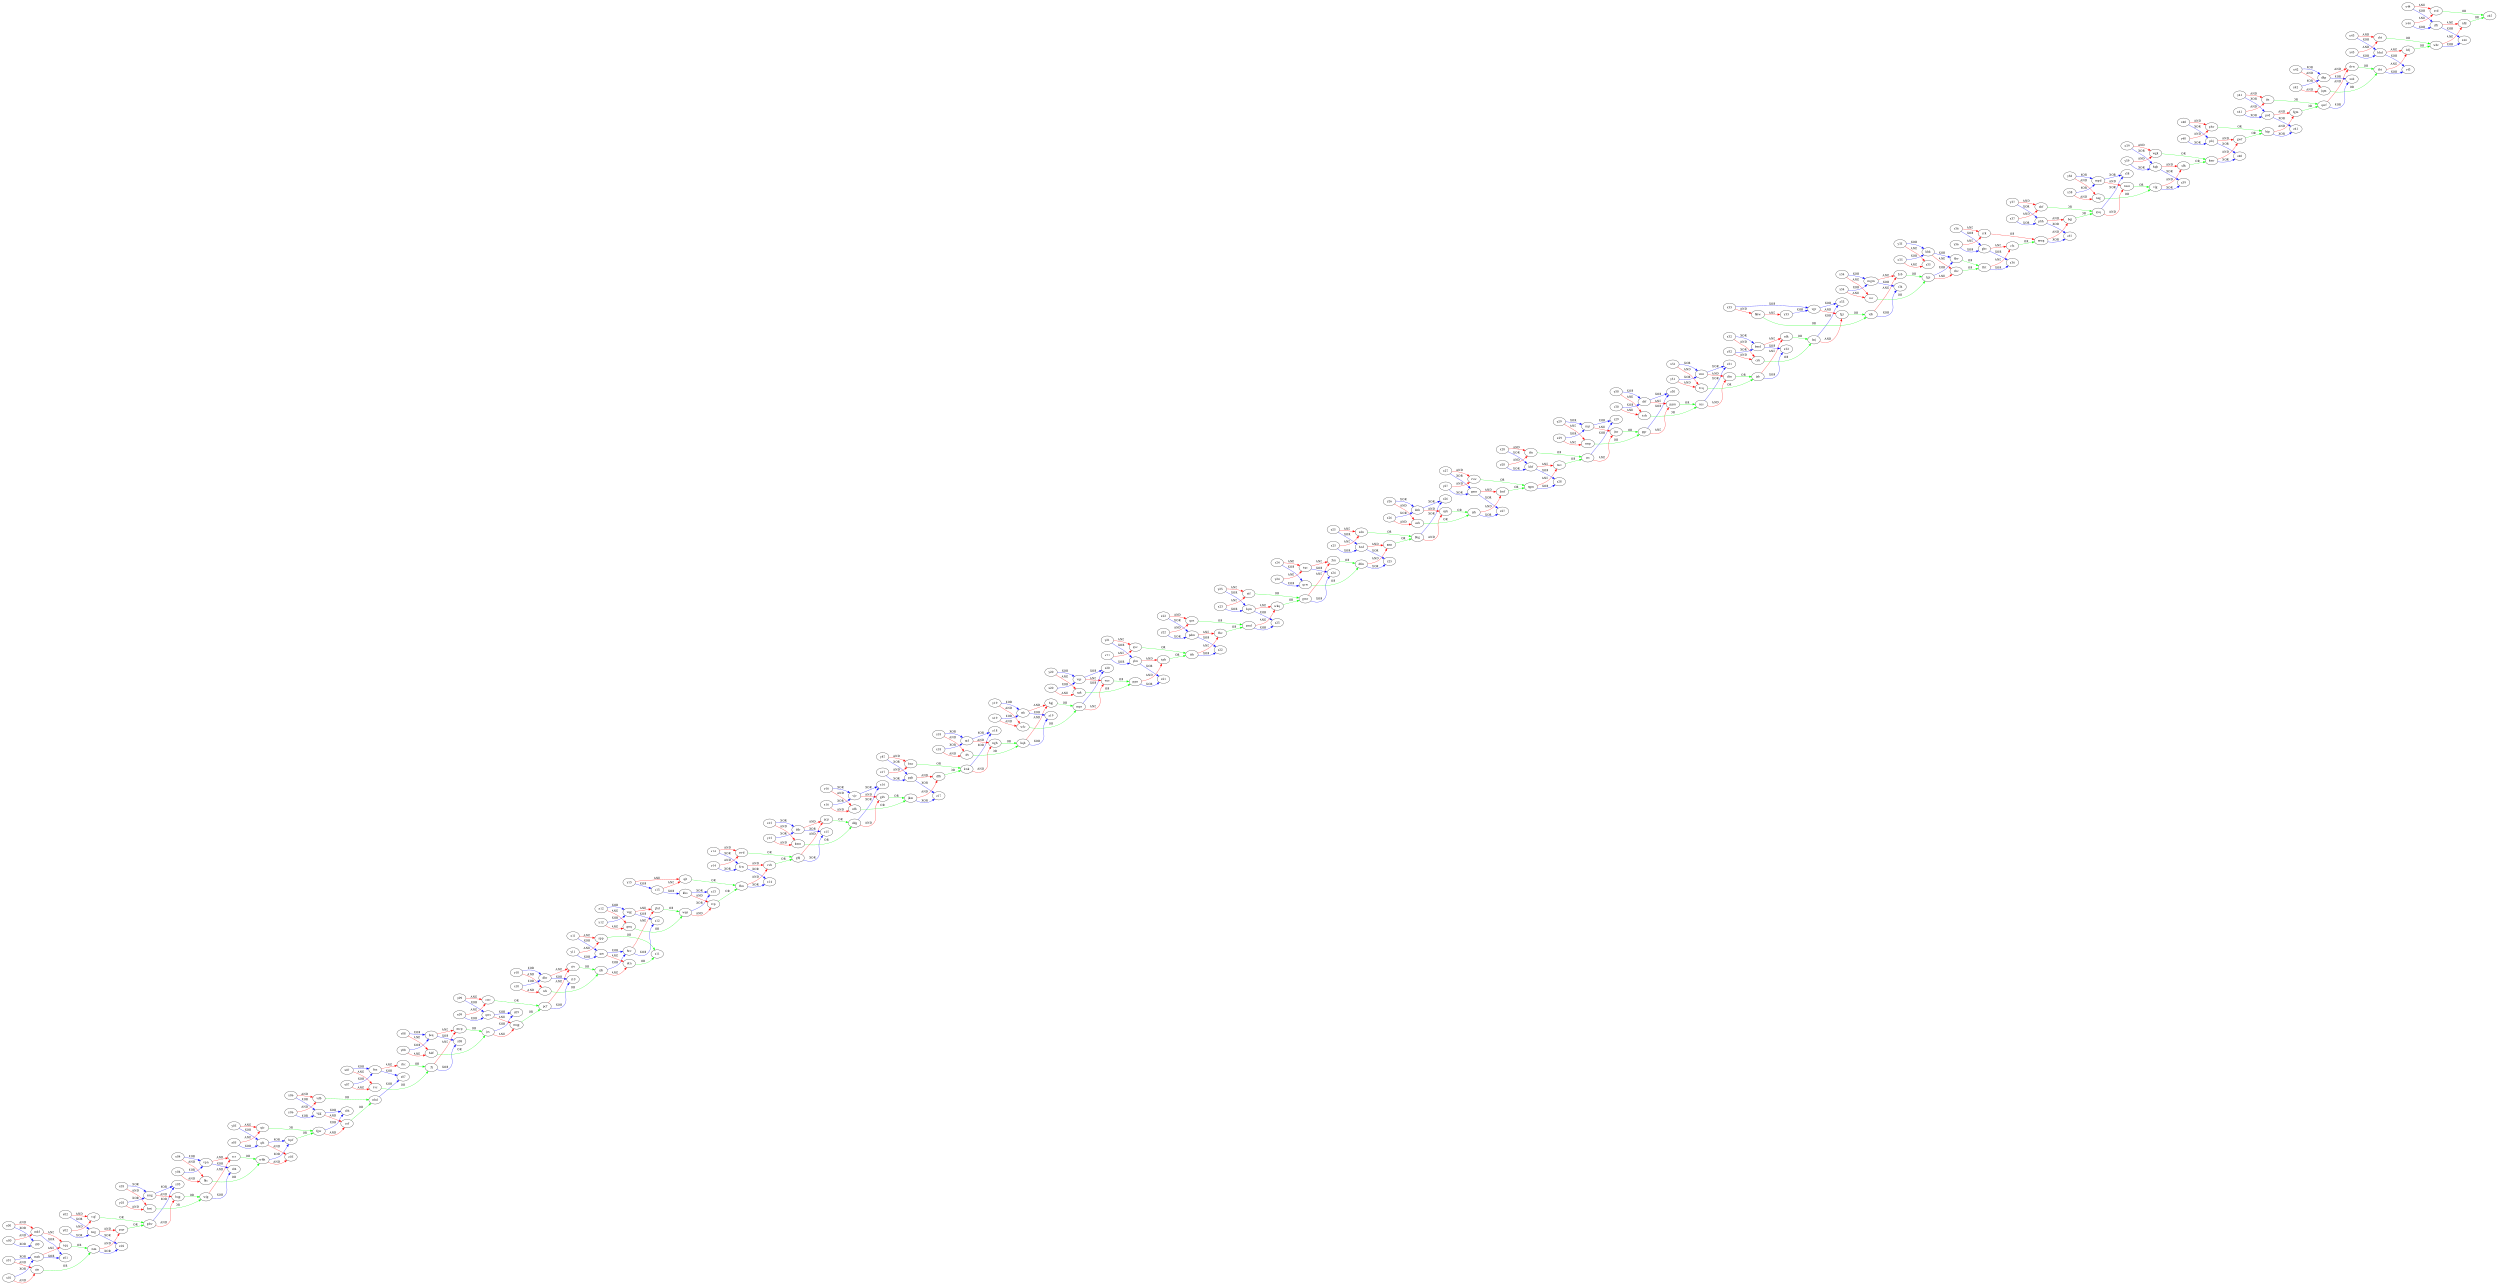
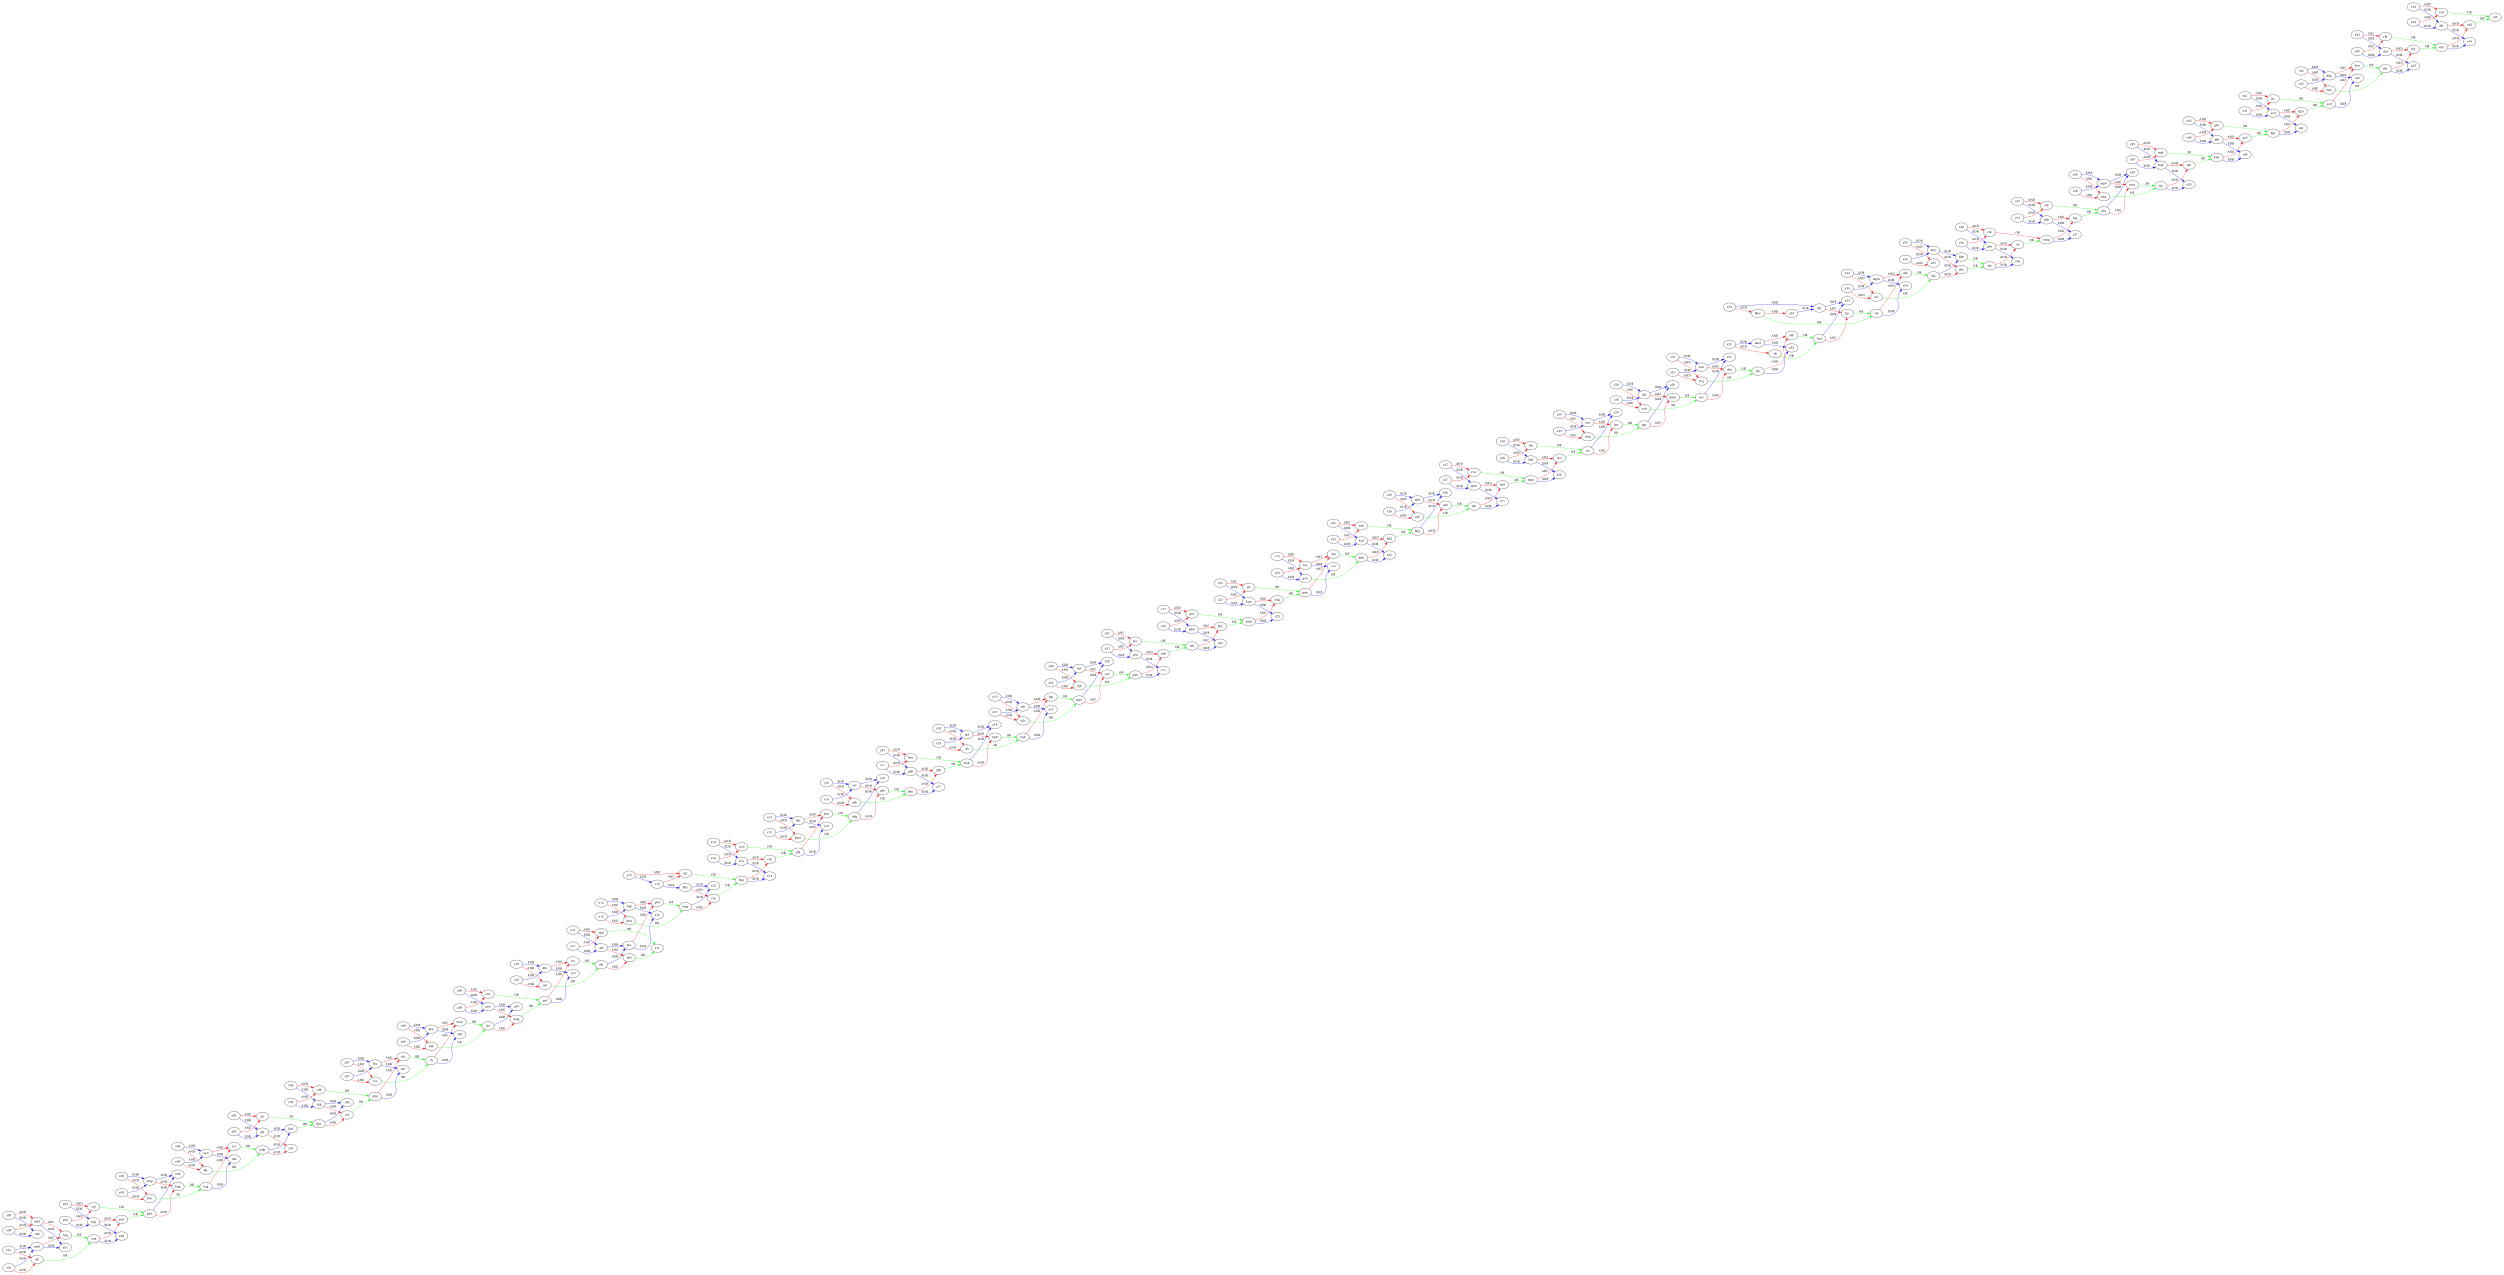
(1729, 352) -> none
none -> (389, 1078)
